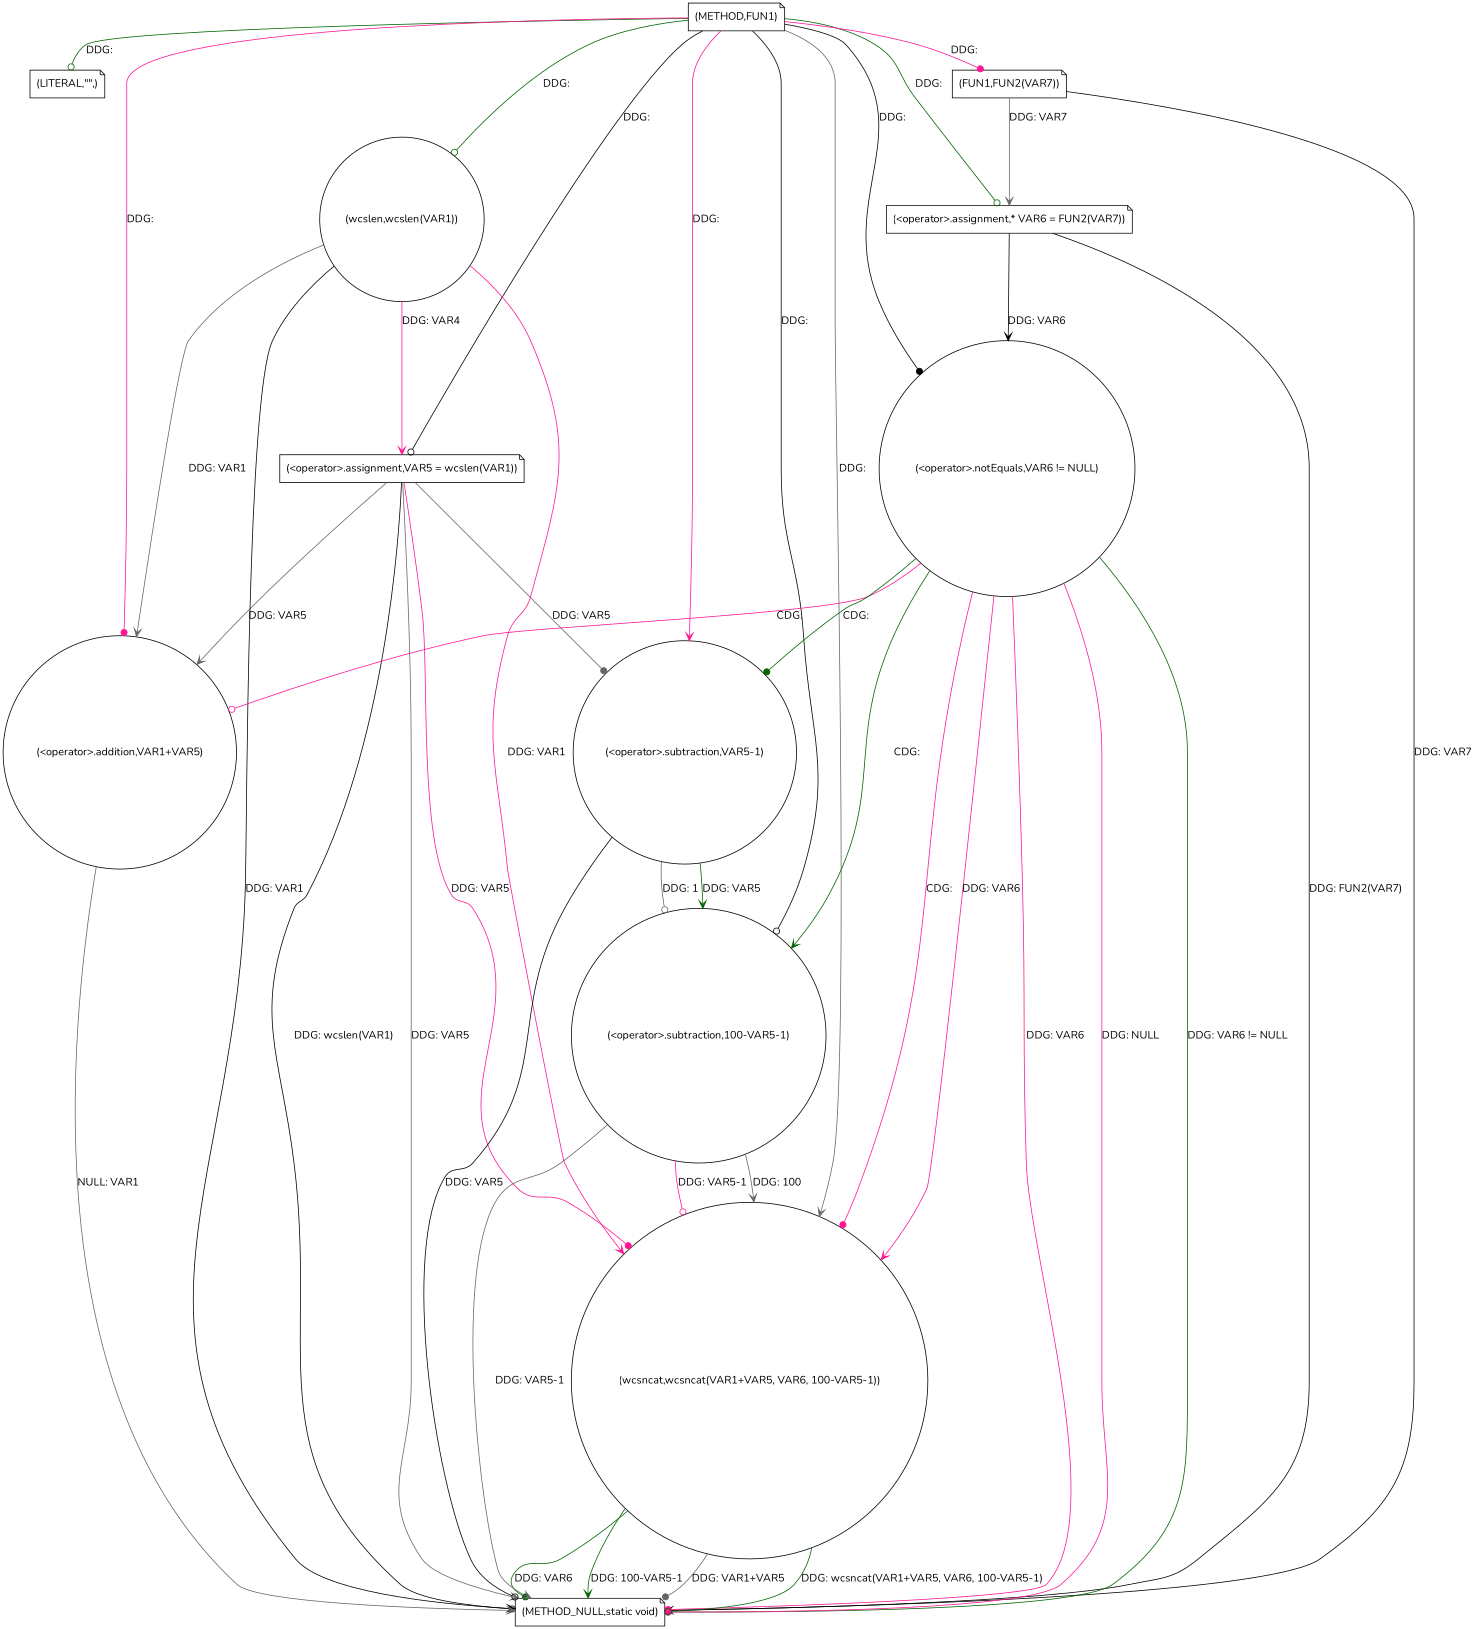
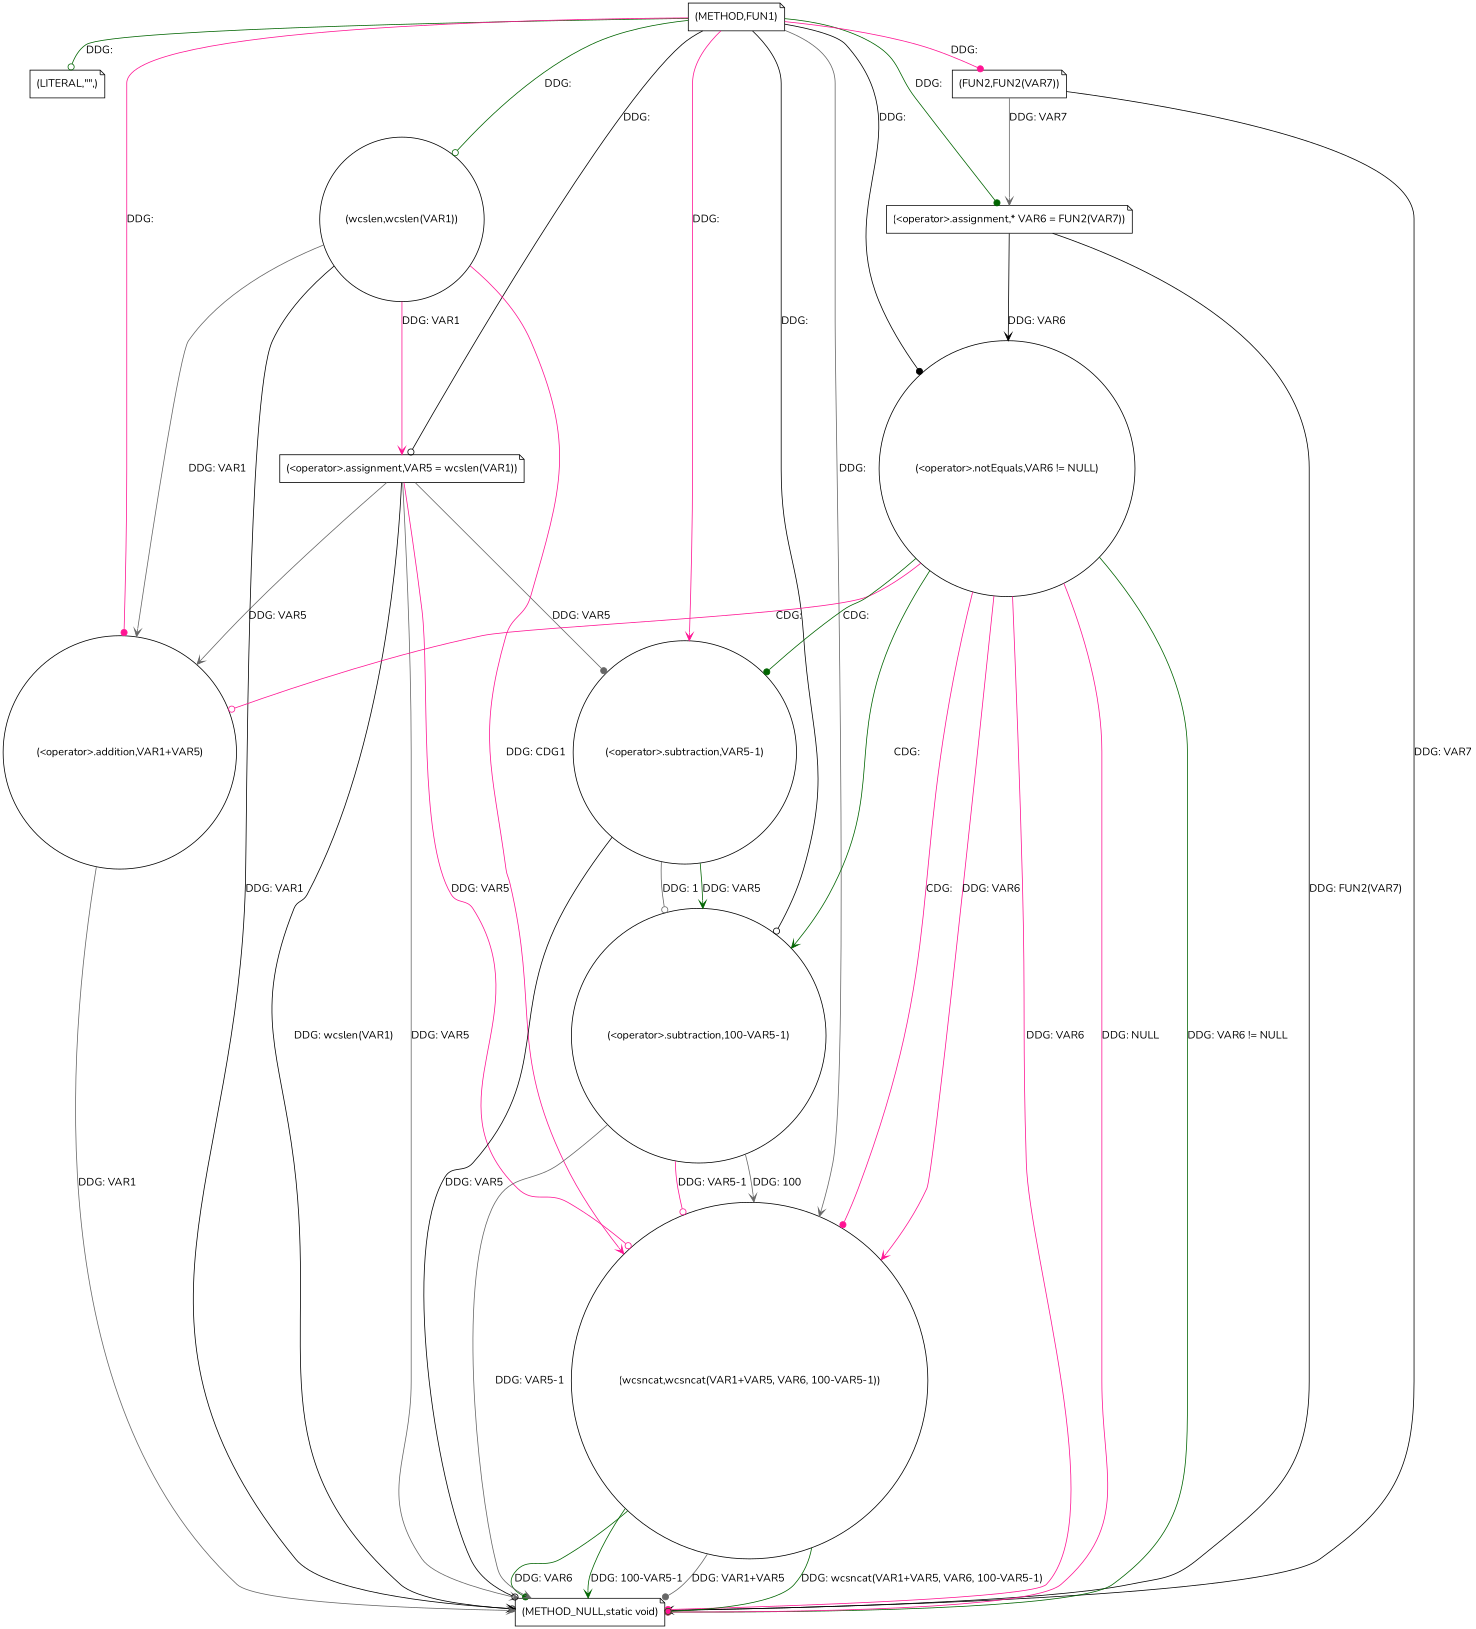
(906, 84) -> (906, 84)
(1009, 84) -> (1009, 84)
(431, 321) -> (431, 321)
(537, 752) -> (536, 752)
(464, 902) -> (464, 902)
(108, 1183) -> (107, 1183)
